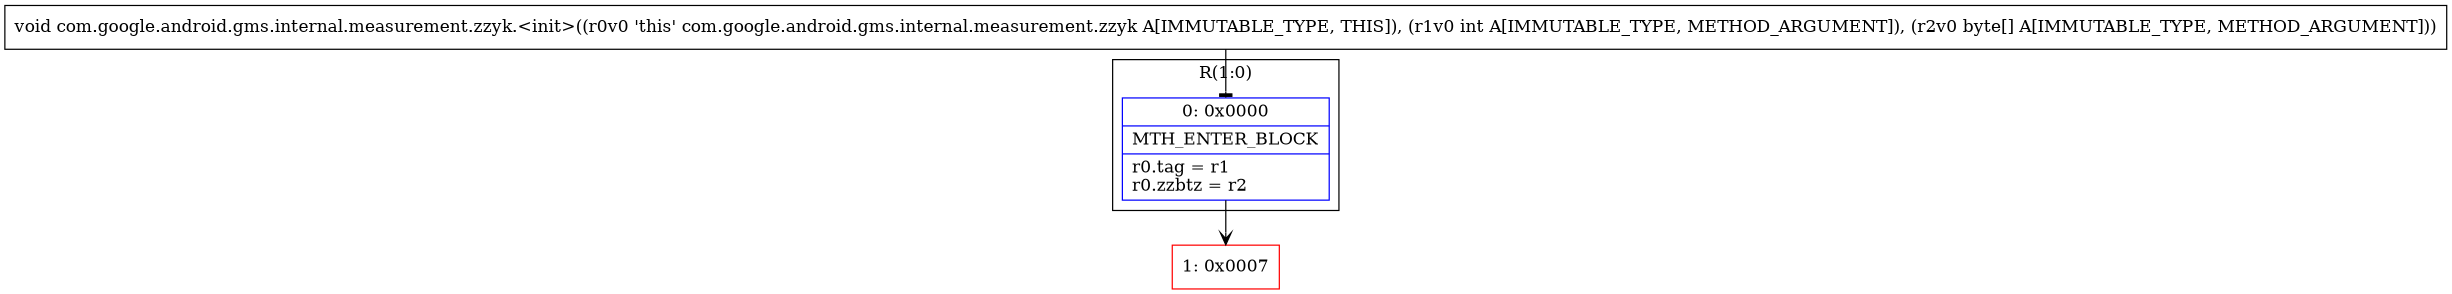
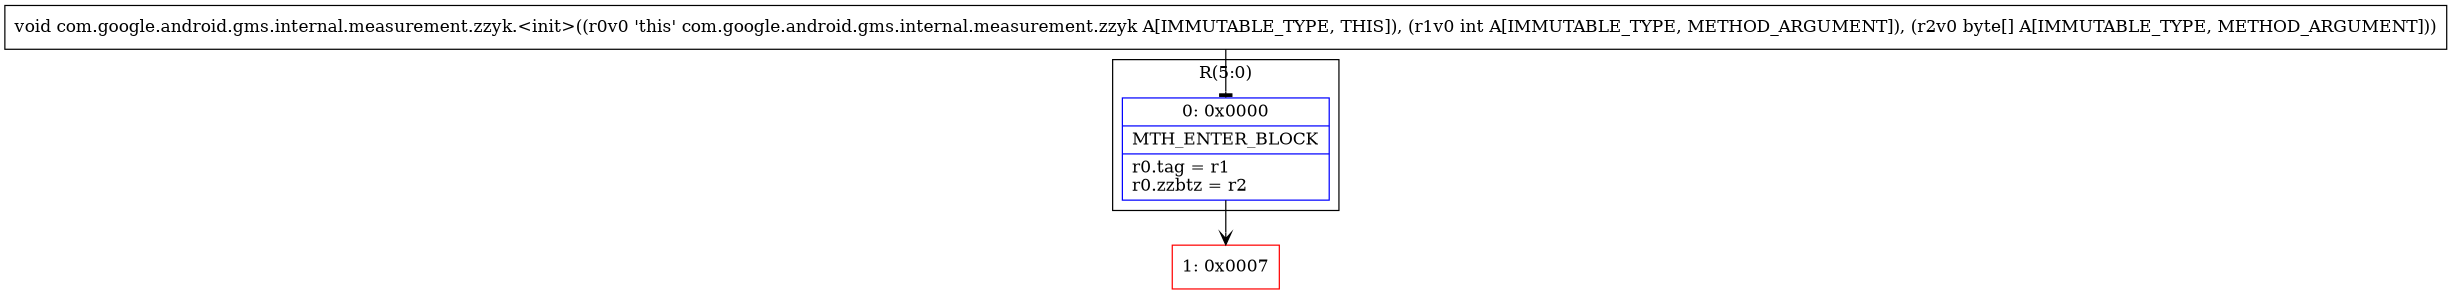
(1226, 74) -> (1226, 74)
